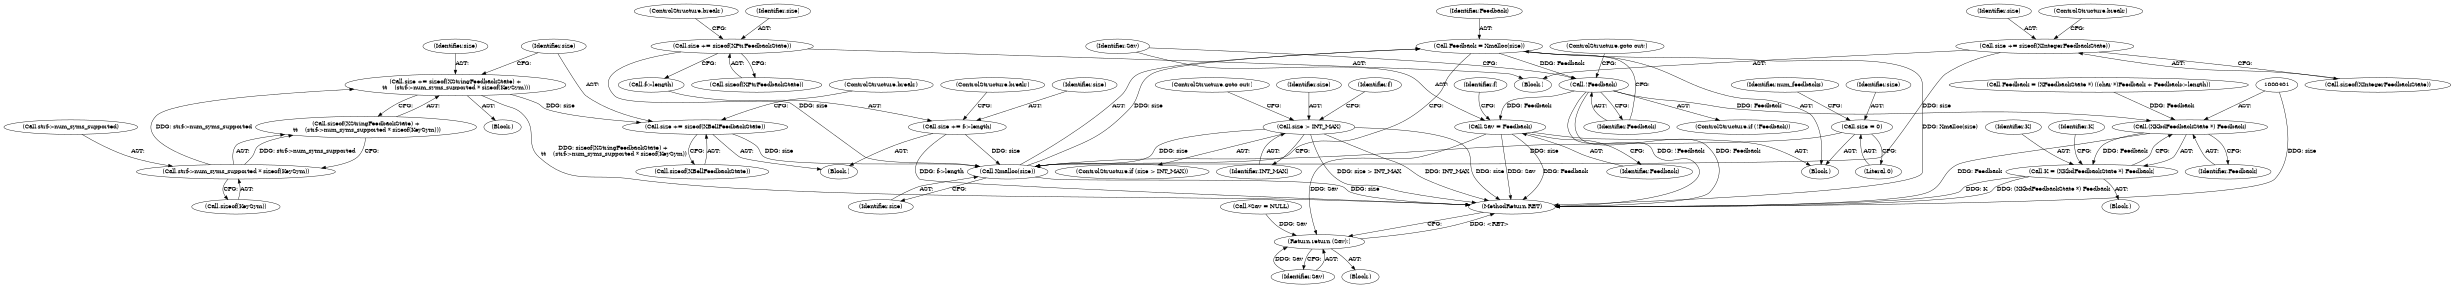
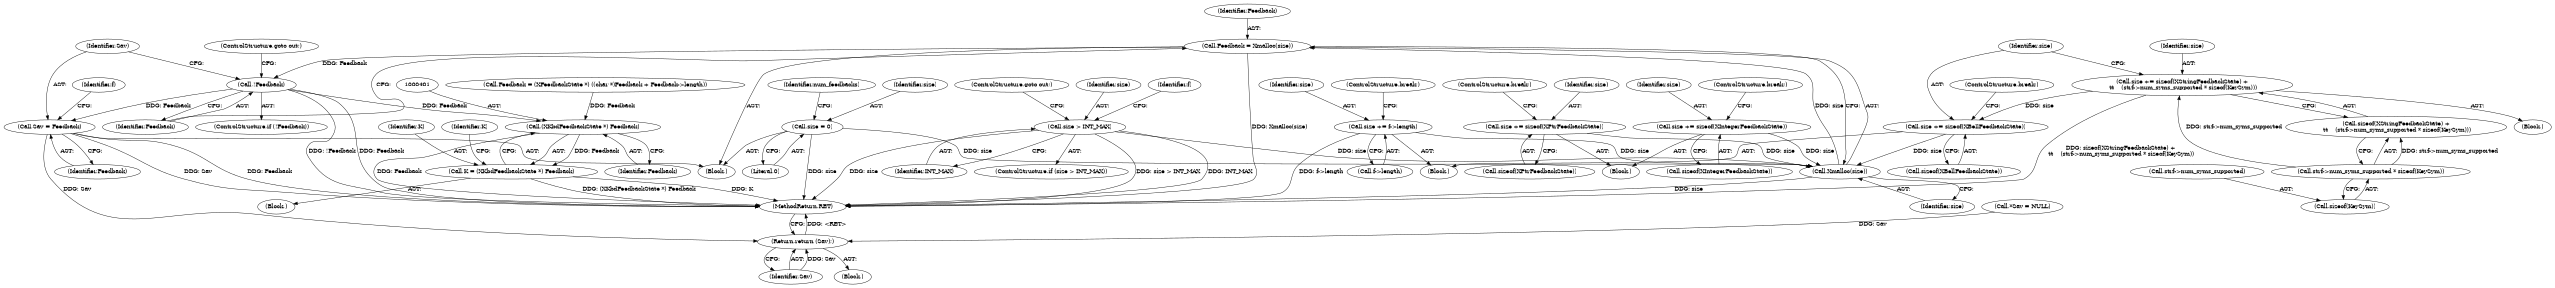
(693, 65) -> (1368, 147)
(123, 155) -> (2270, 189)
(1963, 203) -> (808, 165)
